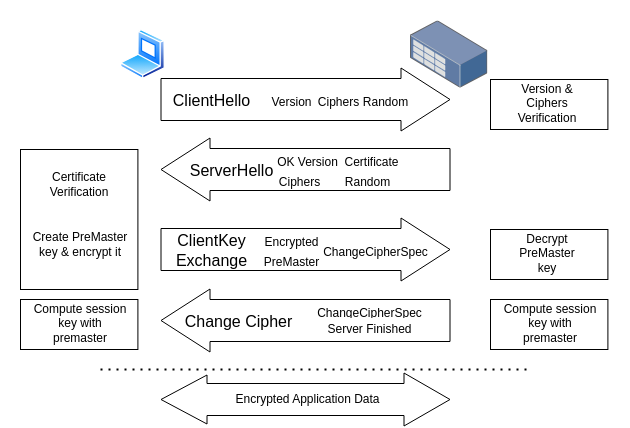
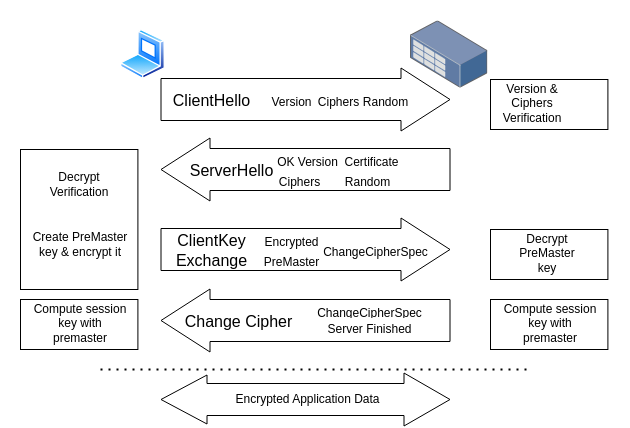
(548, 104) -> (533, 104)
(80, 185) -> (80, 185)
